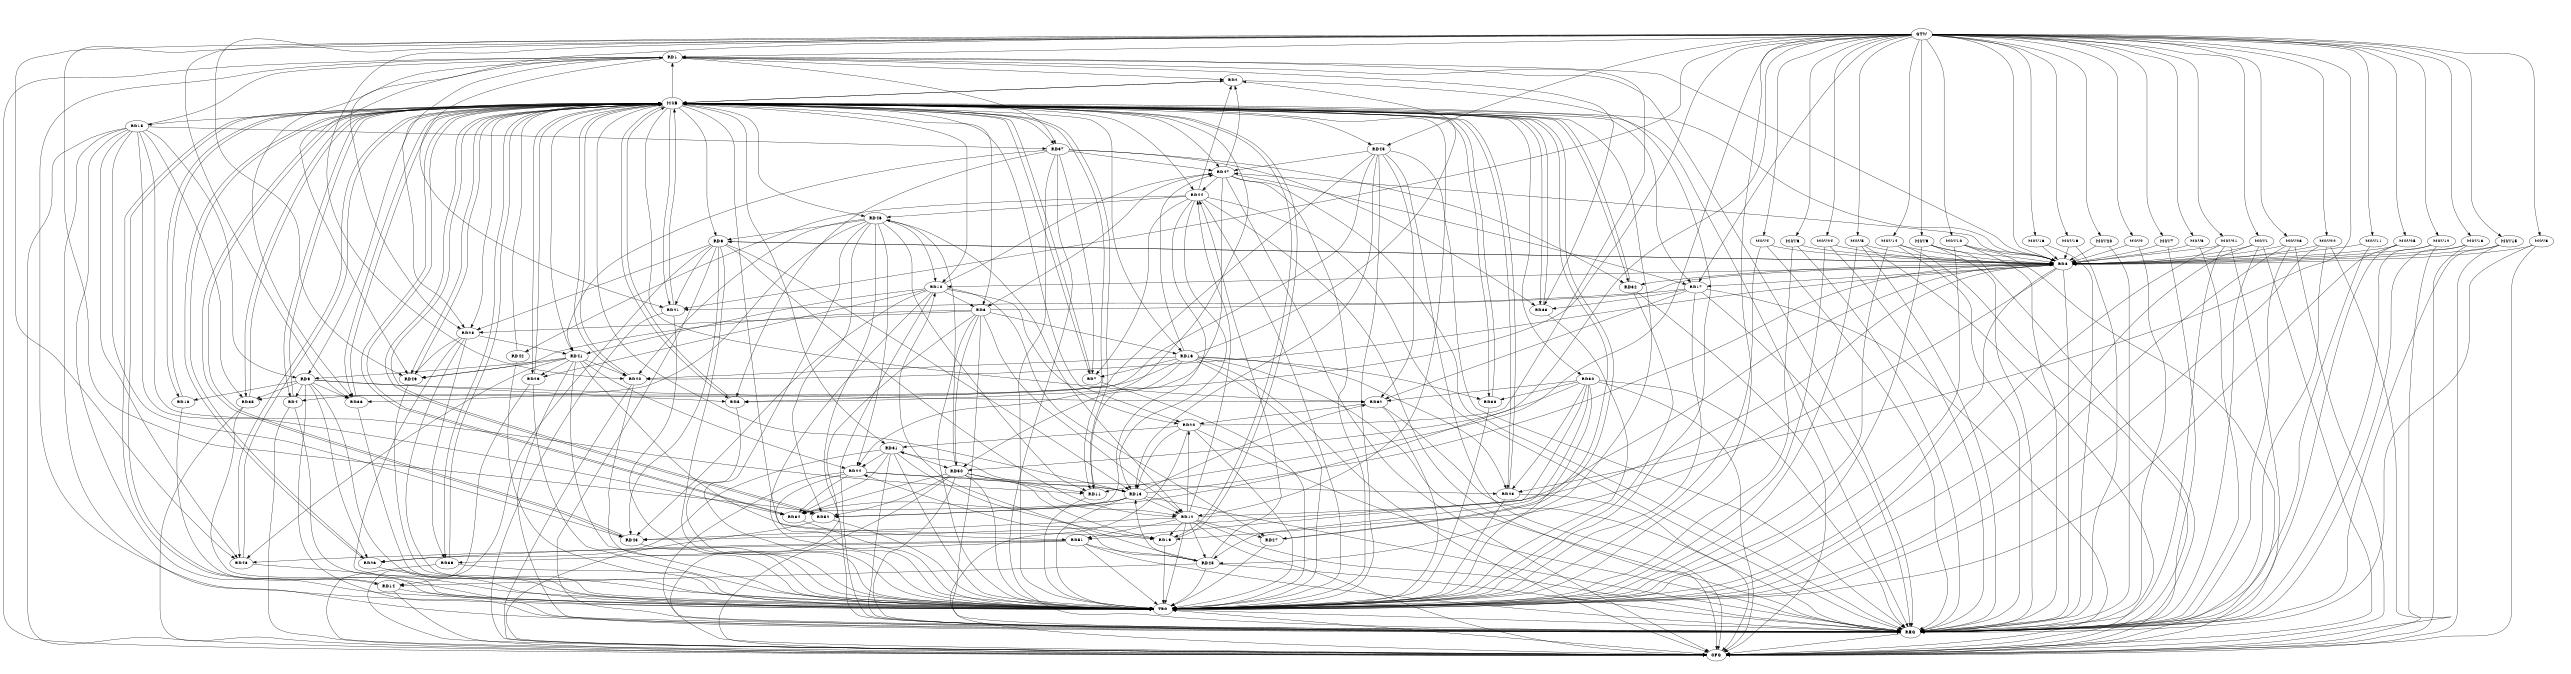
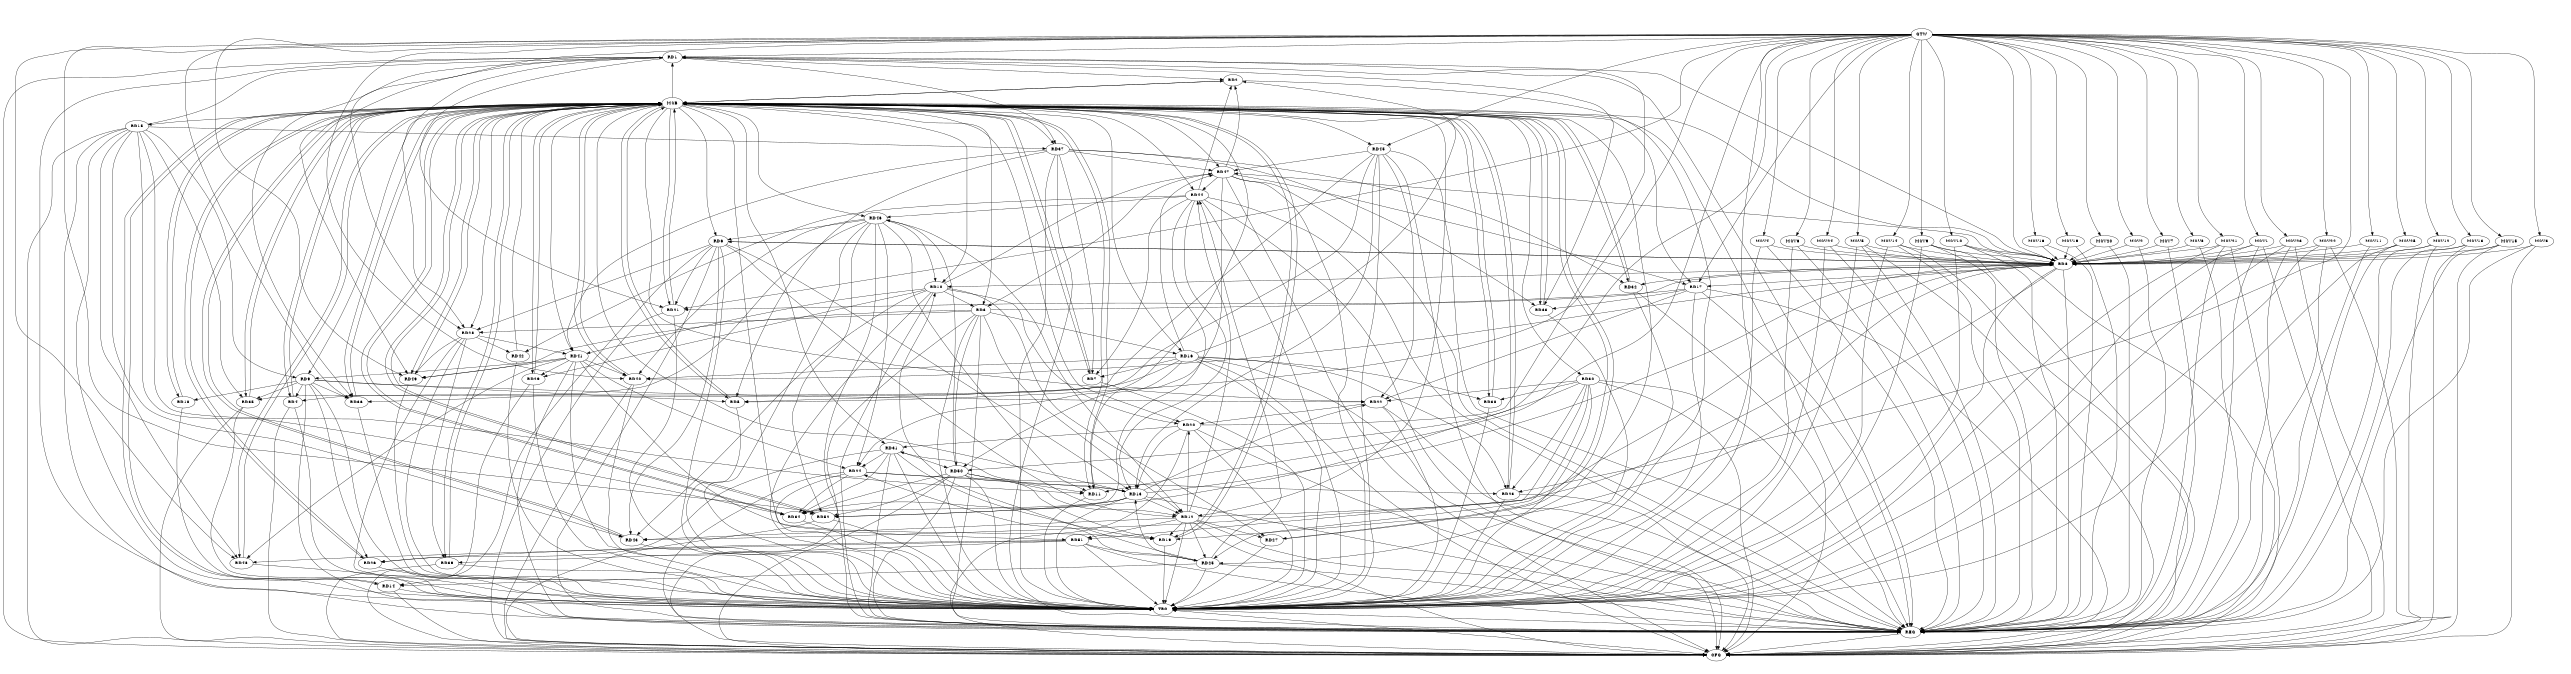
none -> (491, 344)
(1376, 402) -> (1376, 402)
